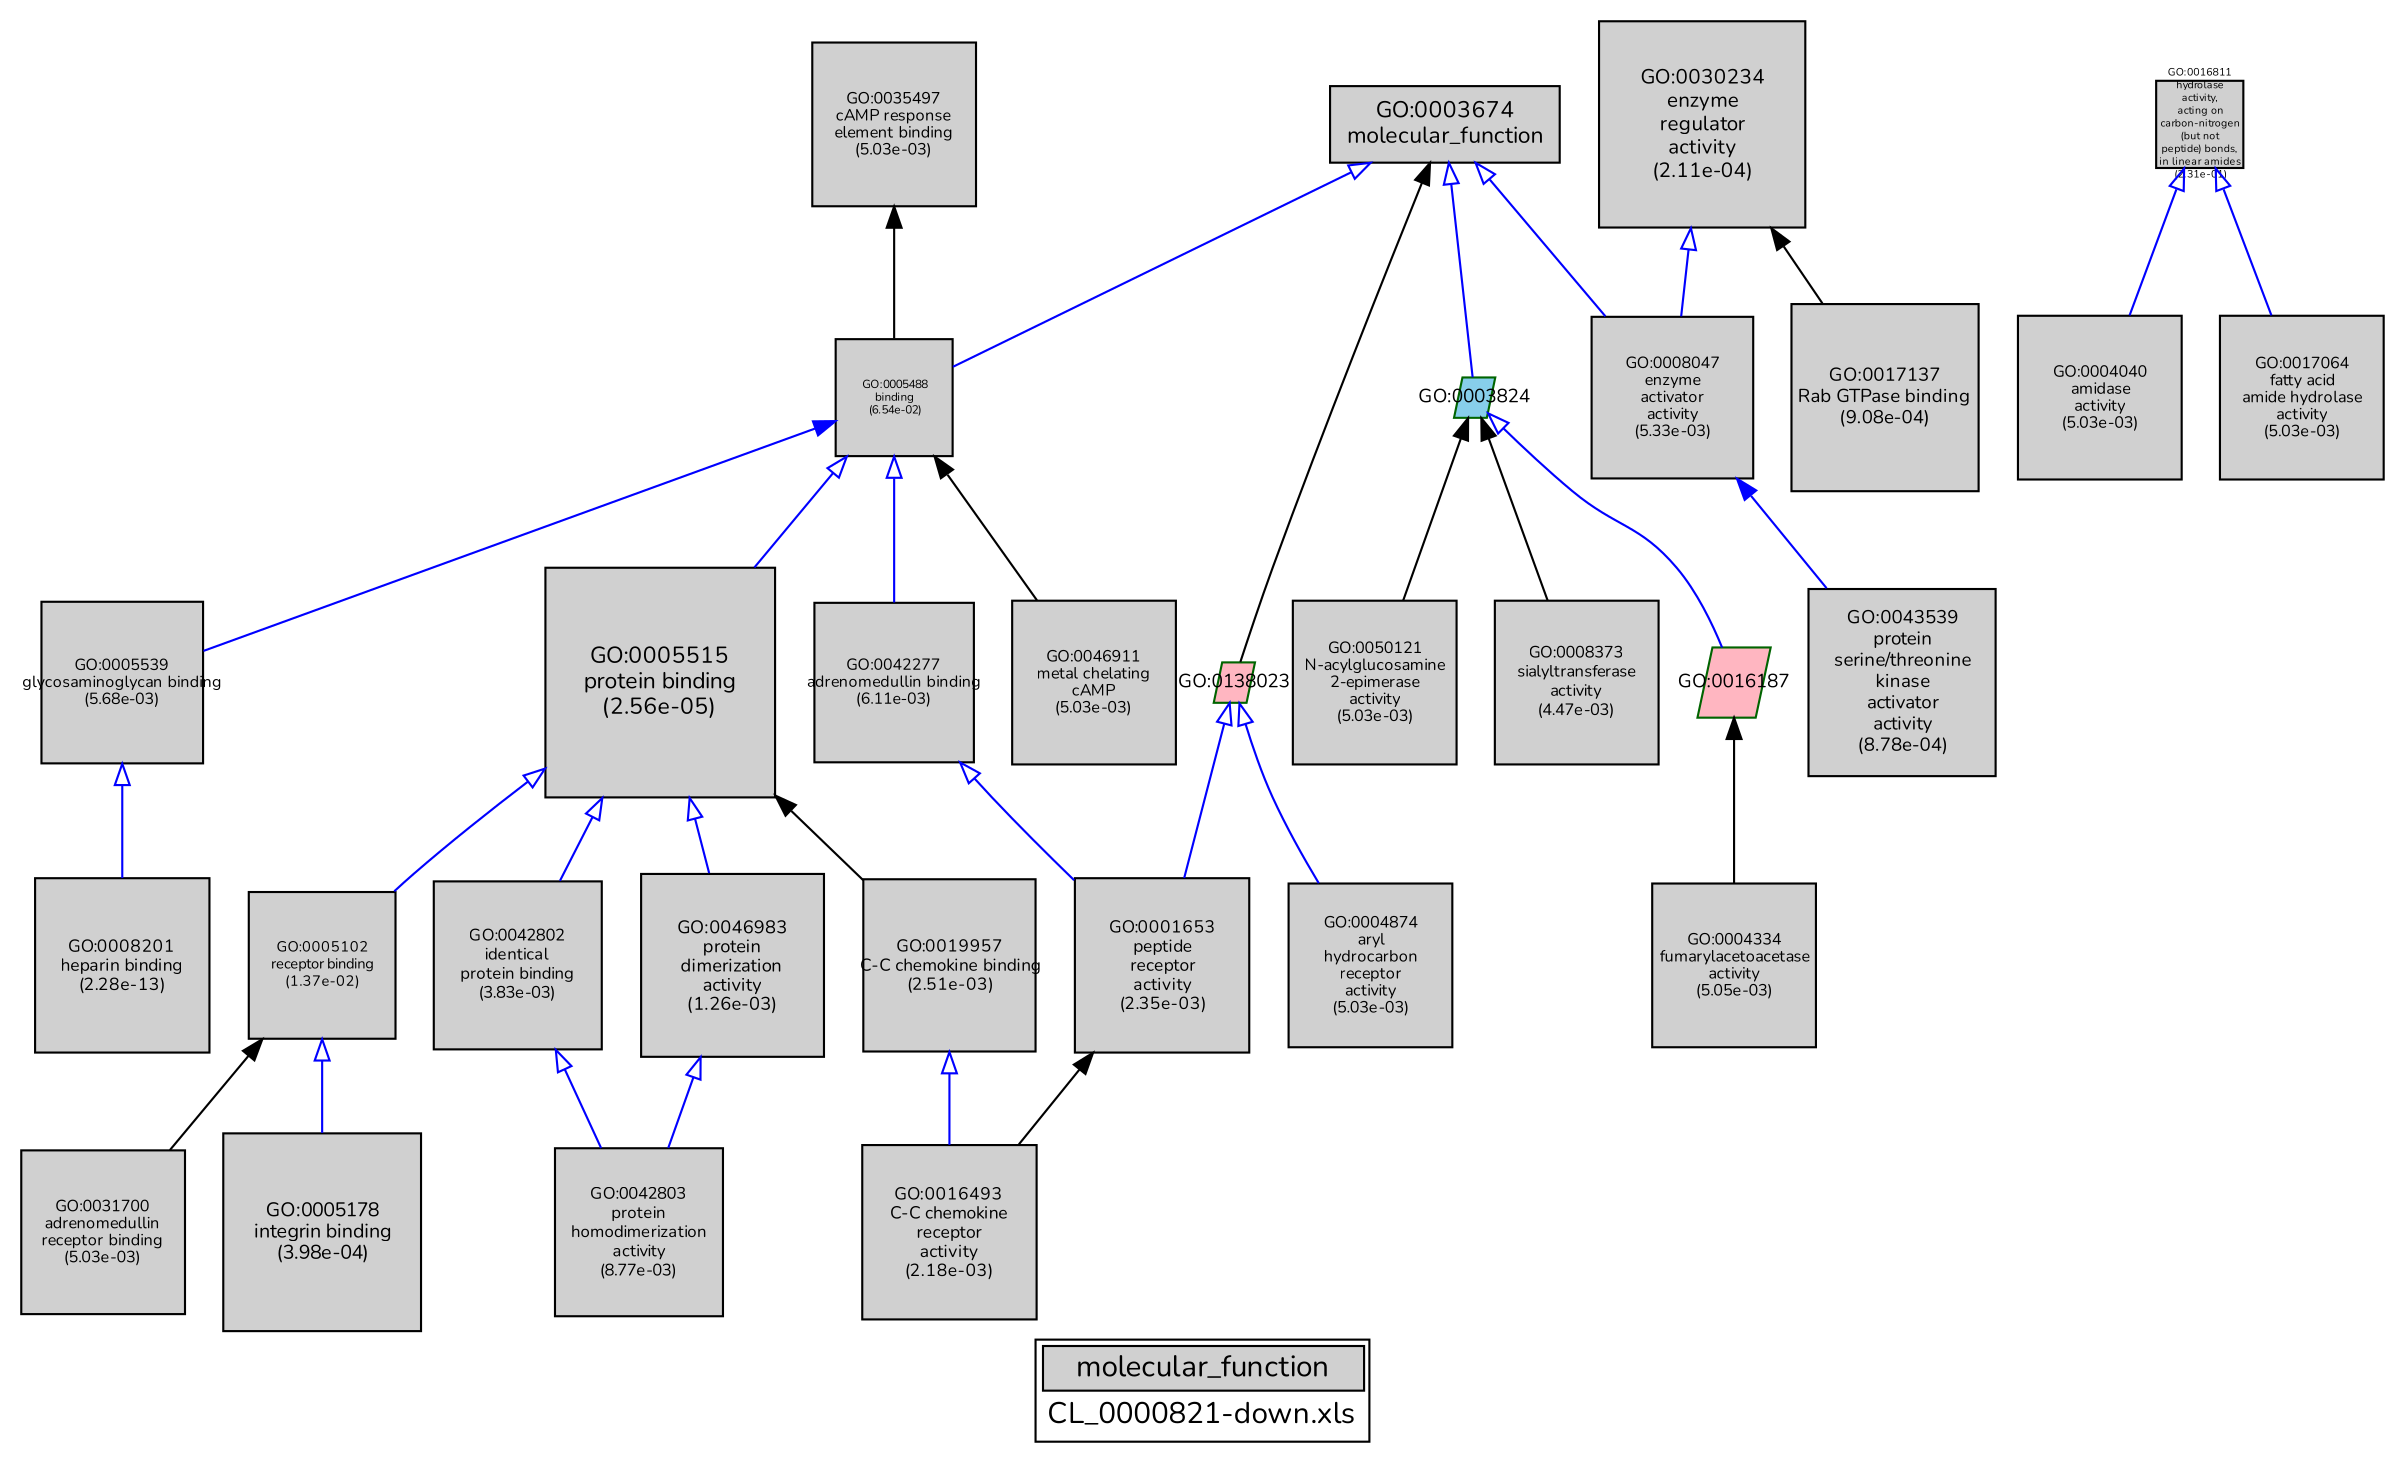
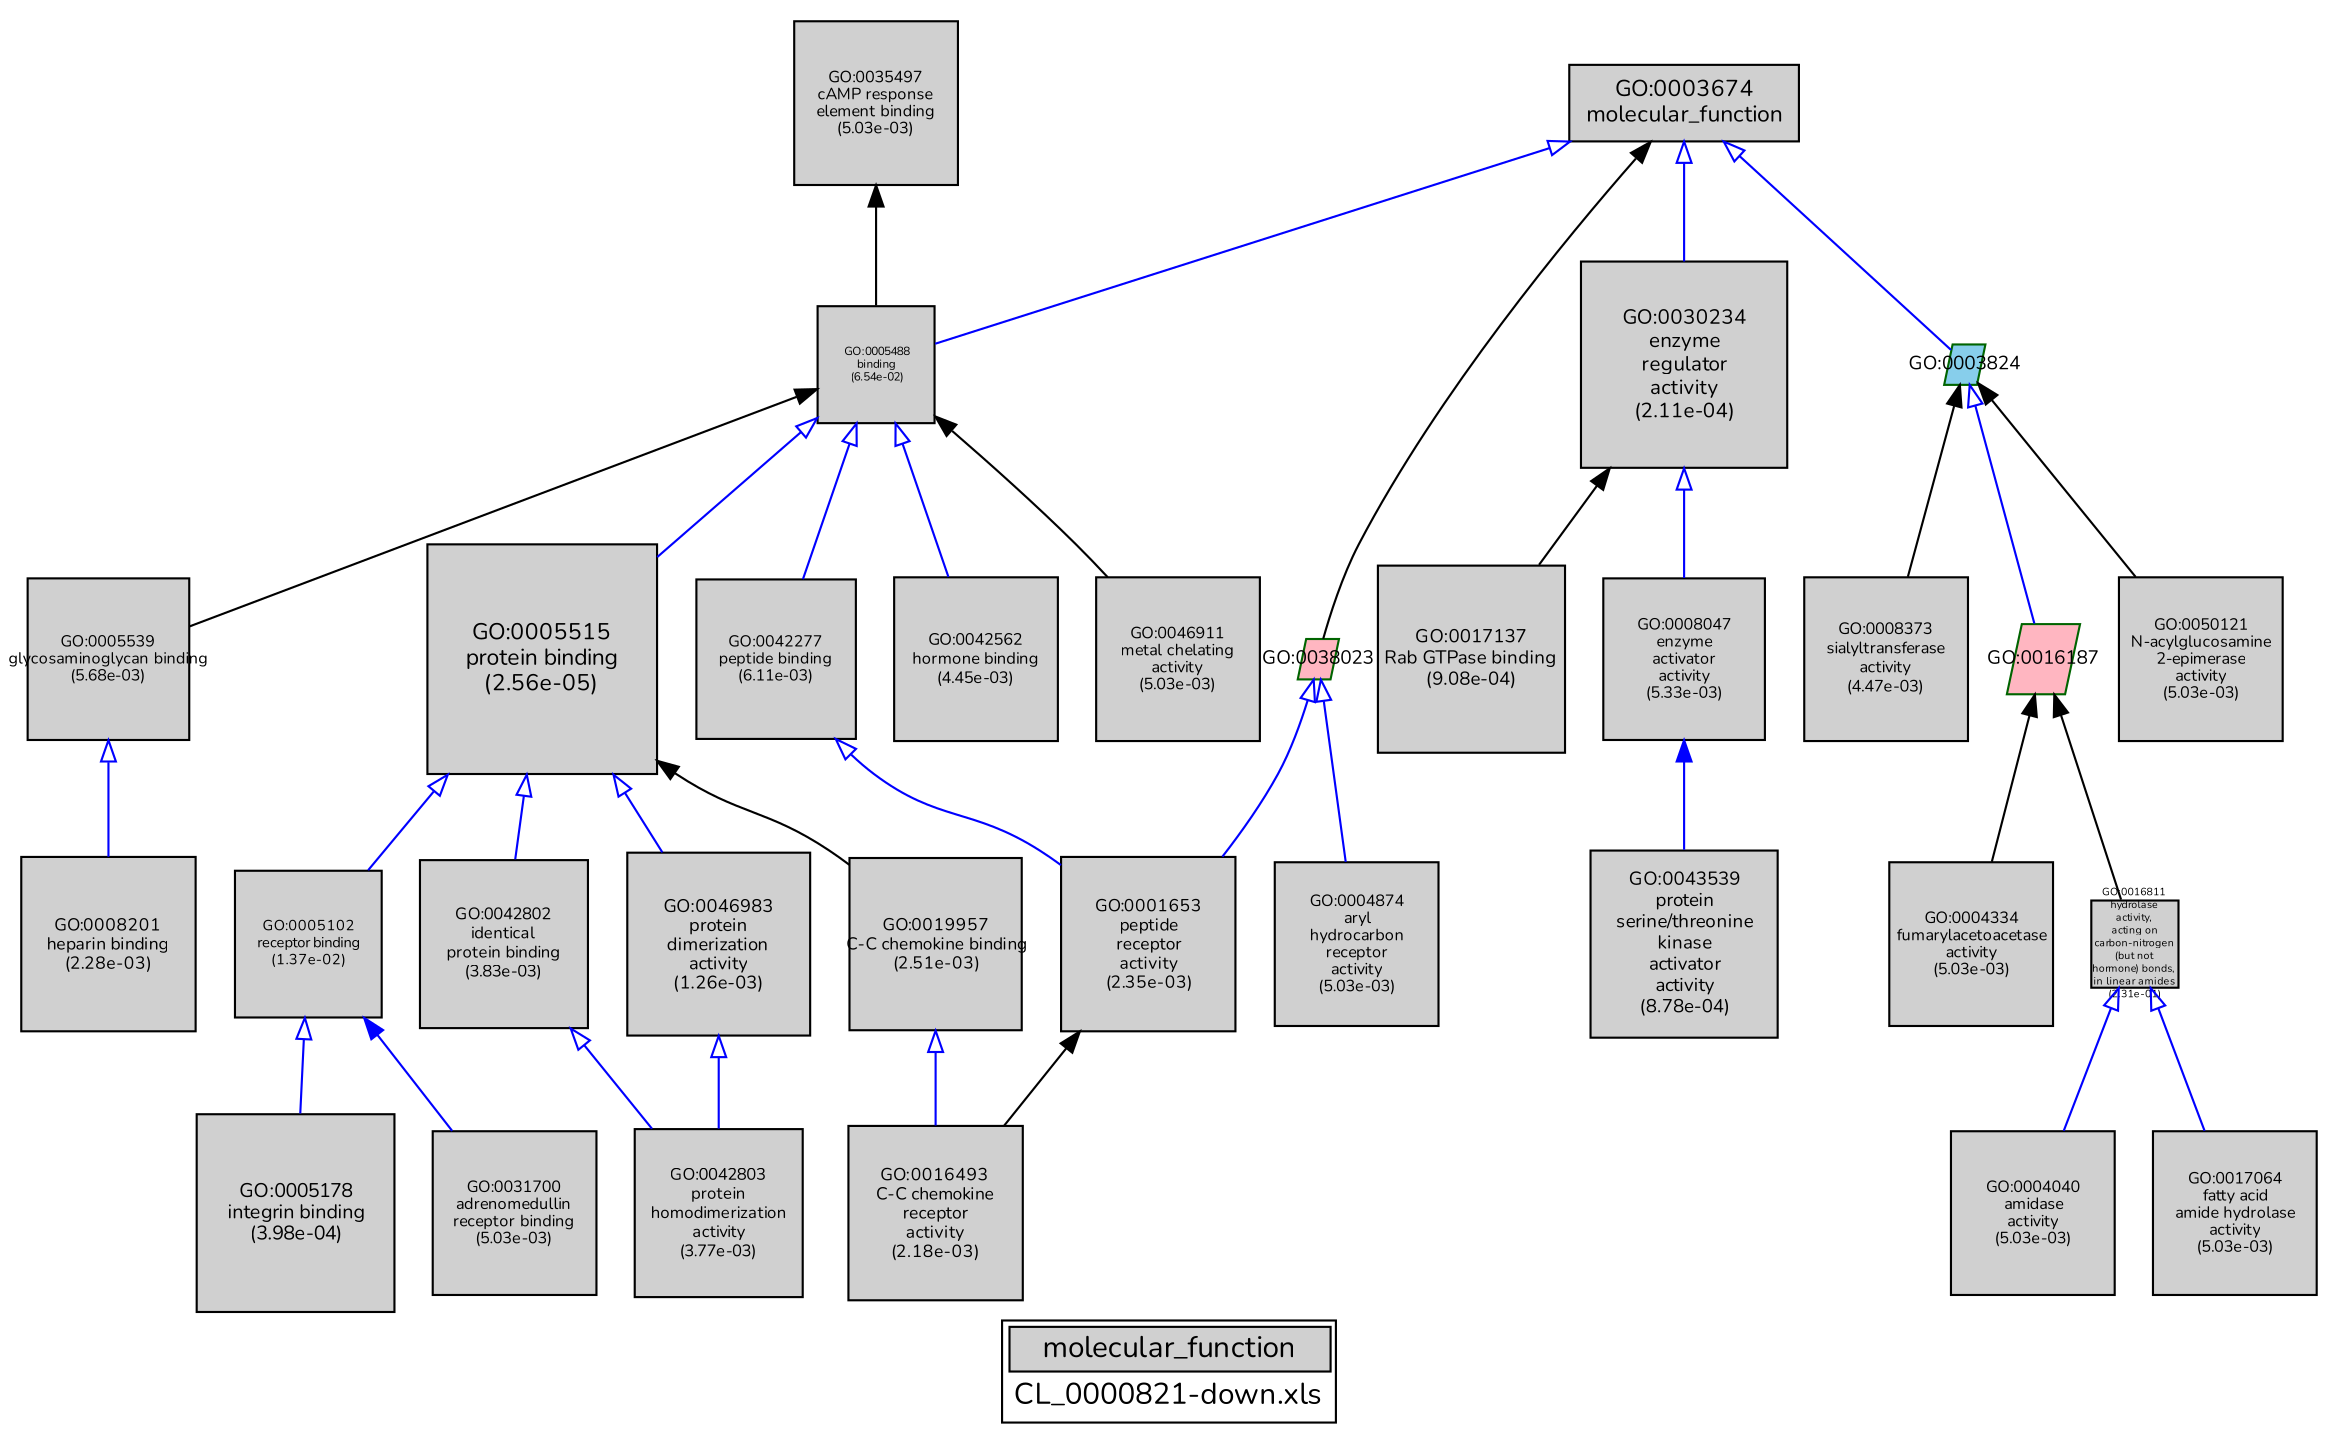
(2201, 149) -> (2135, 969)
(1548, 248) -> (1684, 212)
(509, 540) -> (493, 512)
none -> (976, 659)
(894, 682) -> (776, 659)
(1234, 683) -> (1318, 659)
(1094, 691) -> (1178, 667)
none -> (2091, 807)
(122, 985) -> (108, 963)
(1735, 991) -> (1972, 969)
(209, 1103) -> (415, 1083)
(639, 1270) -> (719, 1251)
